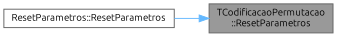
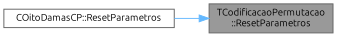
(89, 18) -> (89, 18)
